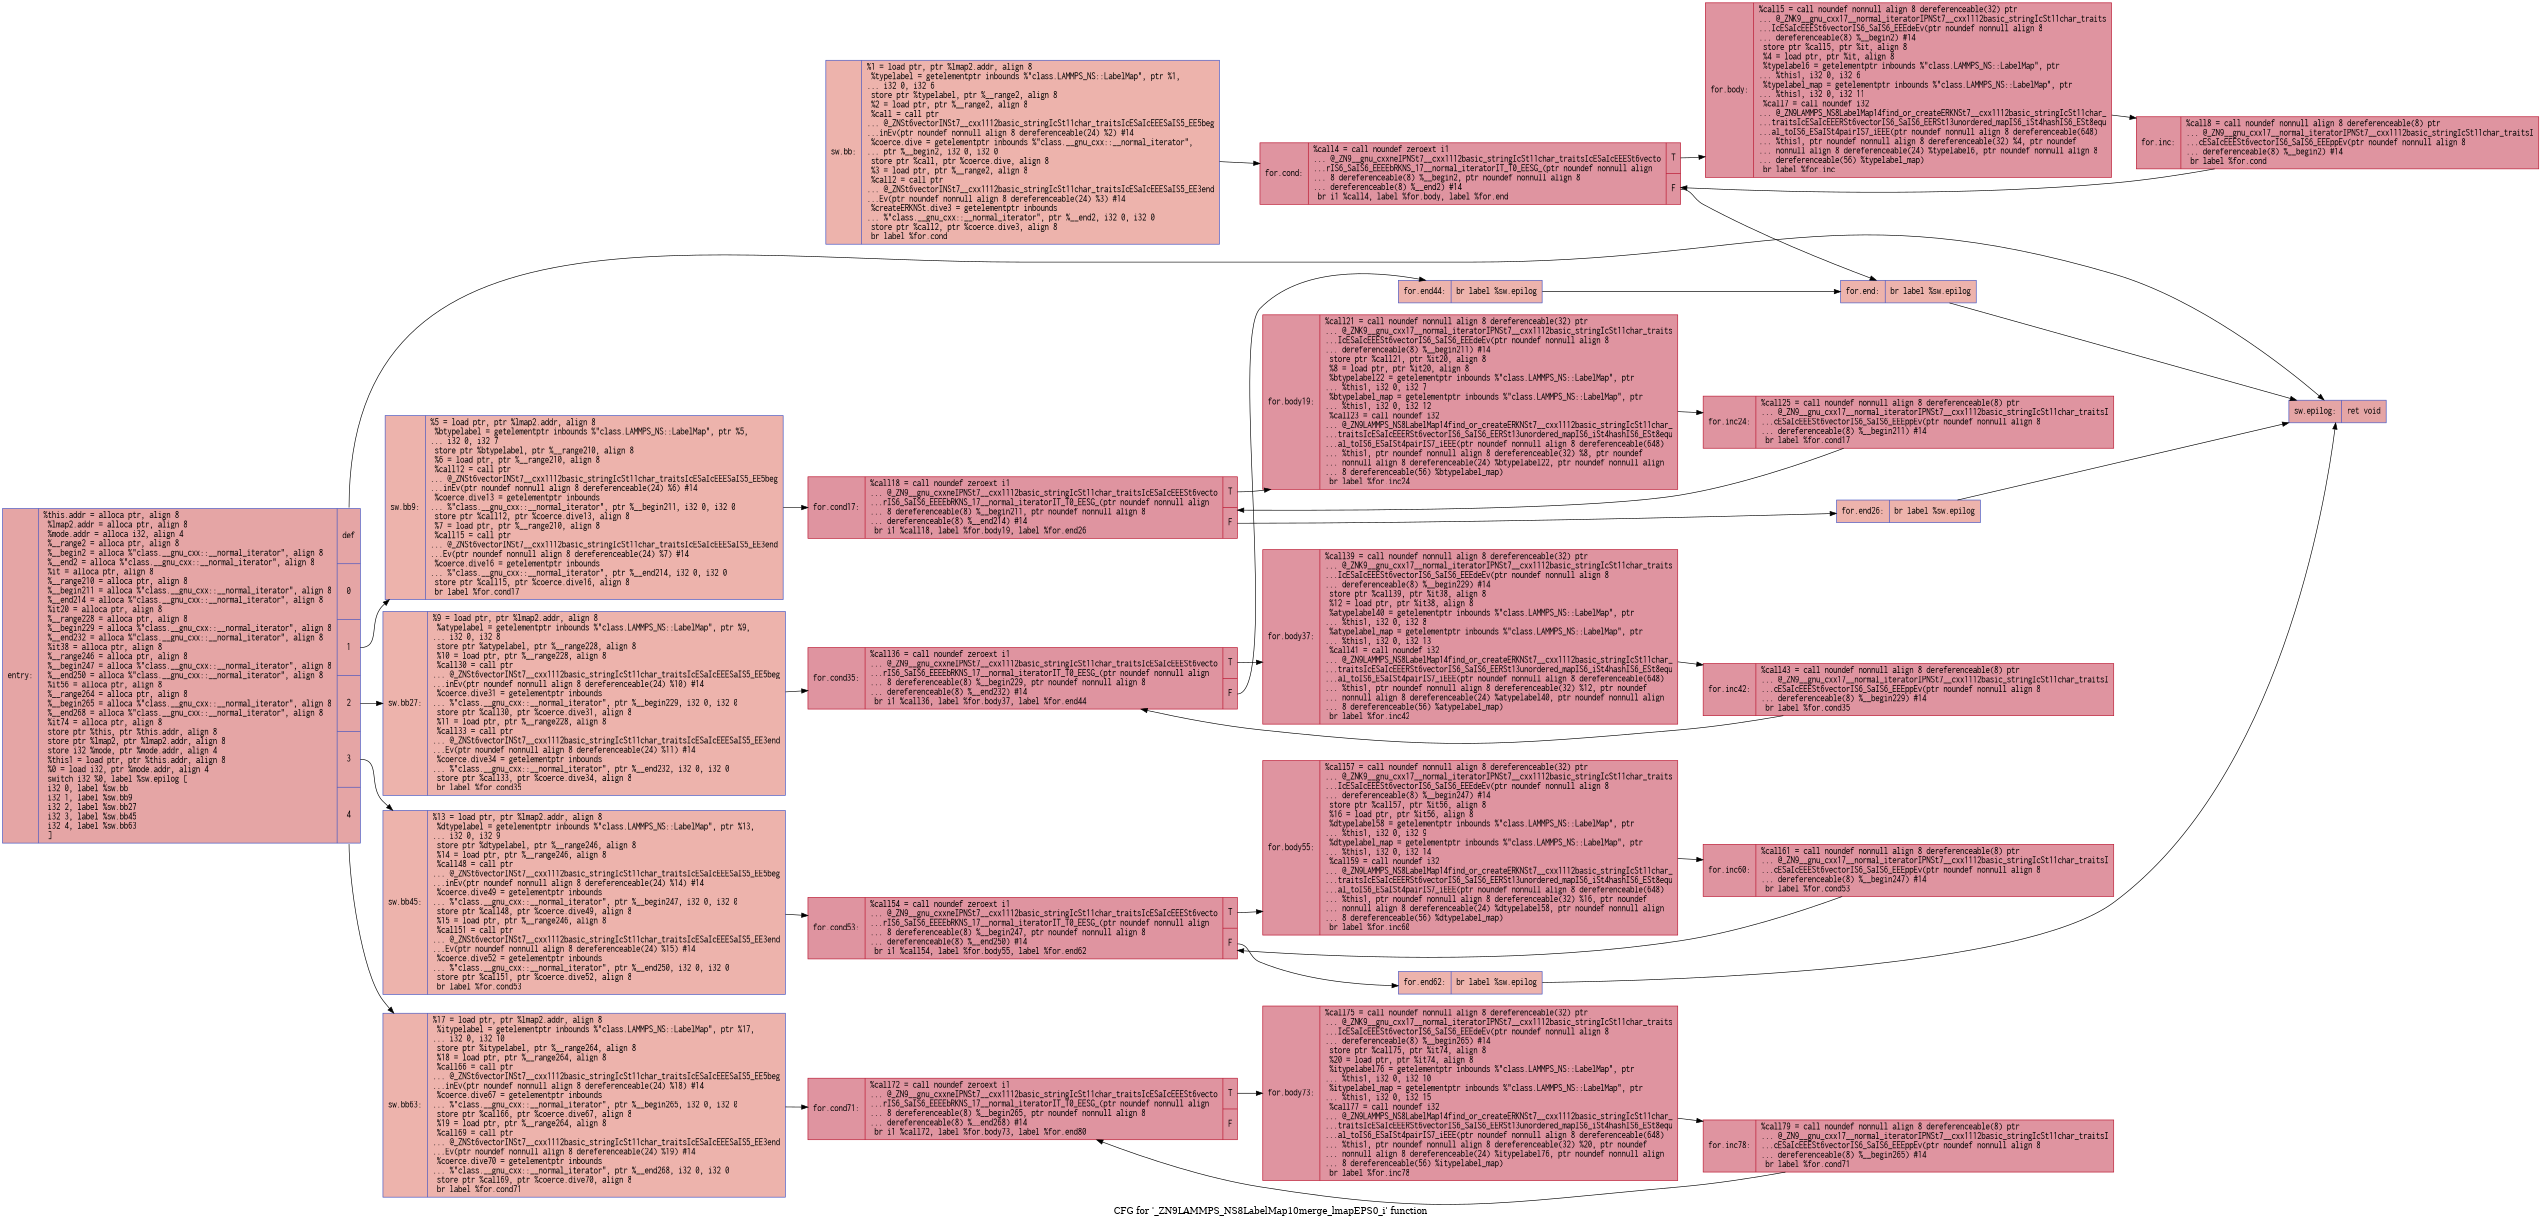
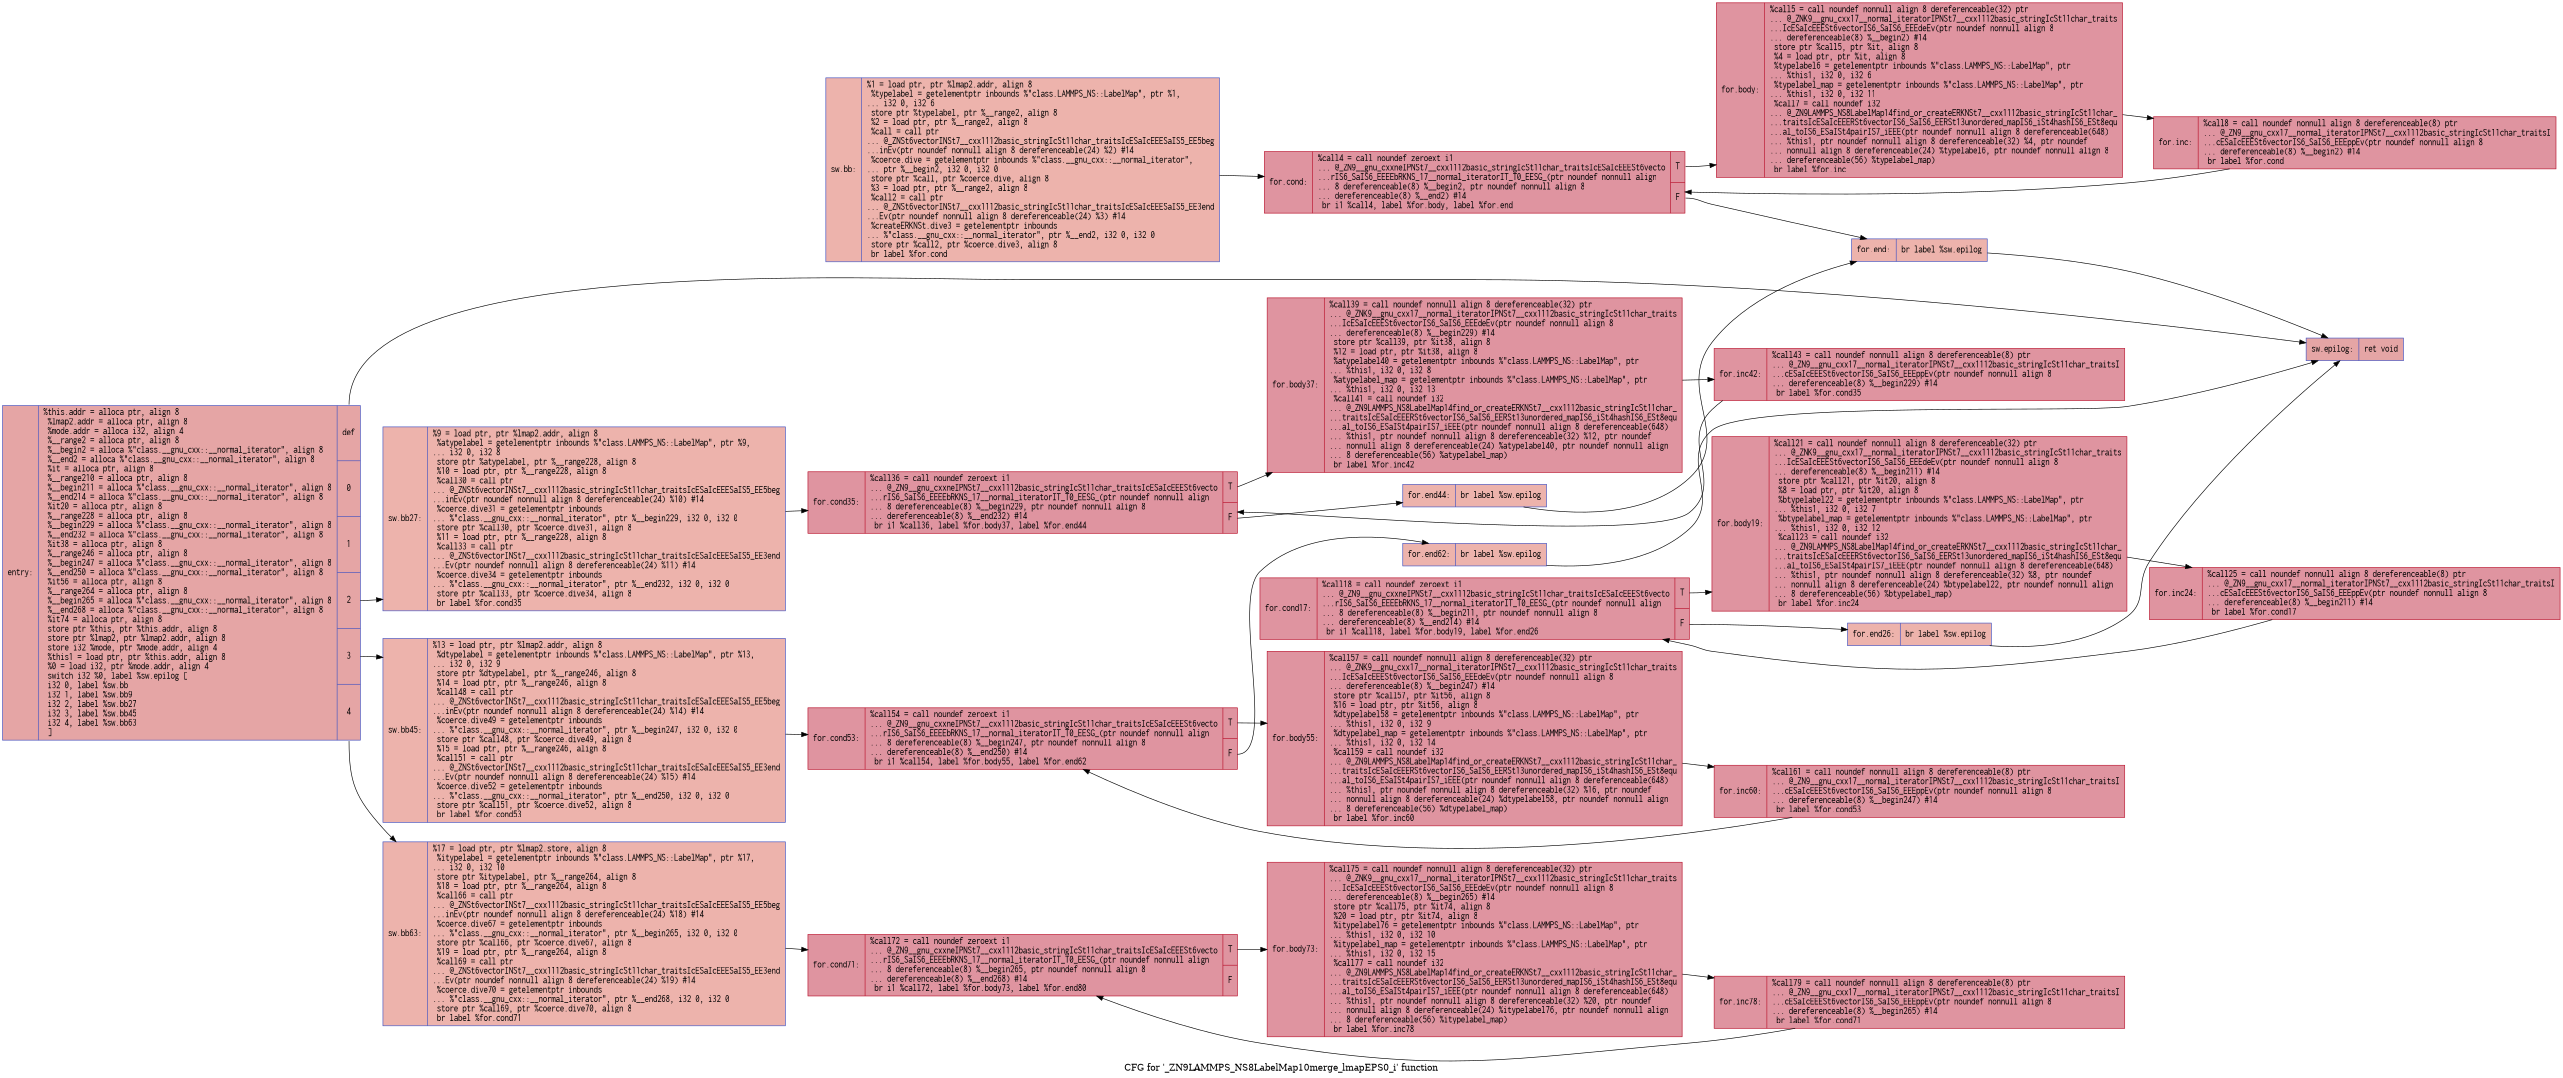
(584, 508) -> none
(518, 1020) -> (519, 849)
